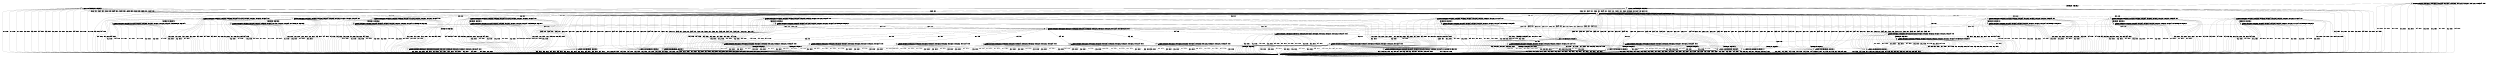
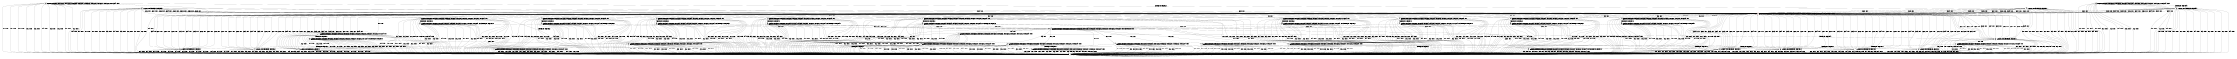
(1058, 36) -> none
(747, 48) -> (707, 48)
